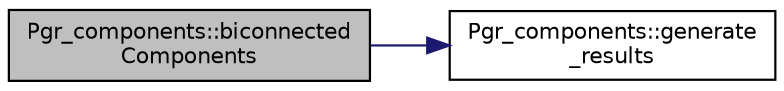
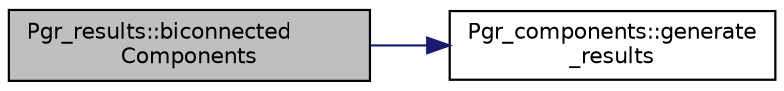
(189, 45) -> (189, 45)
